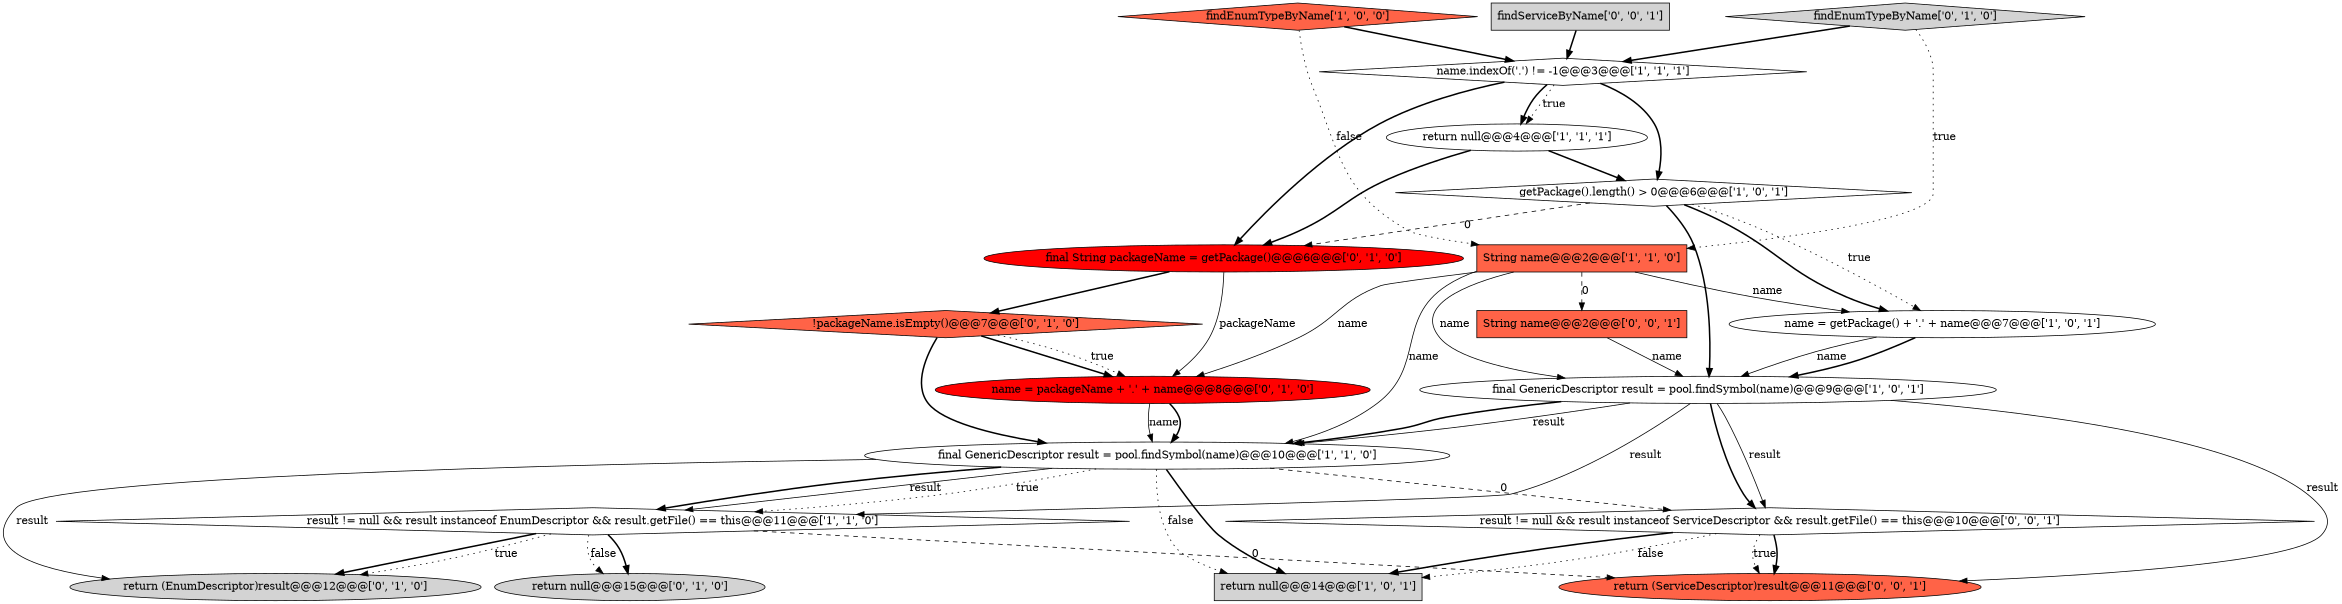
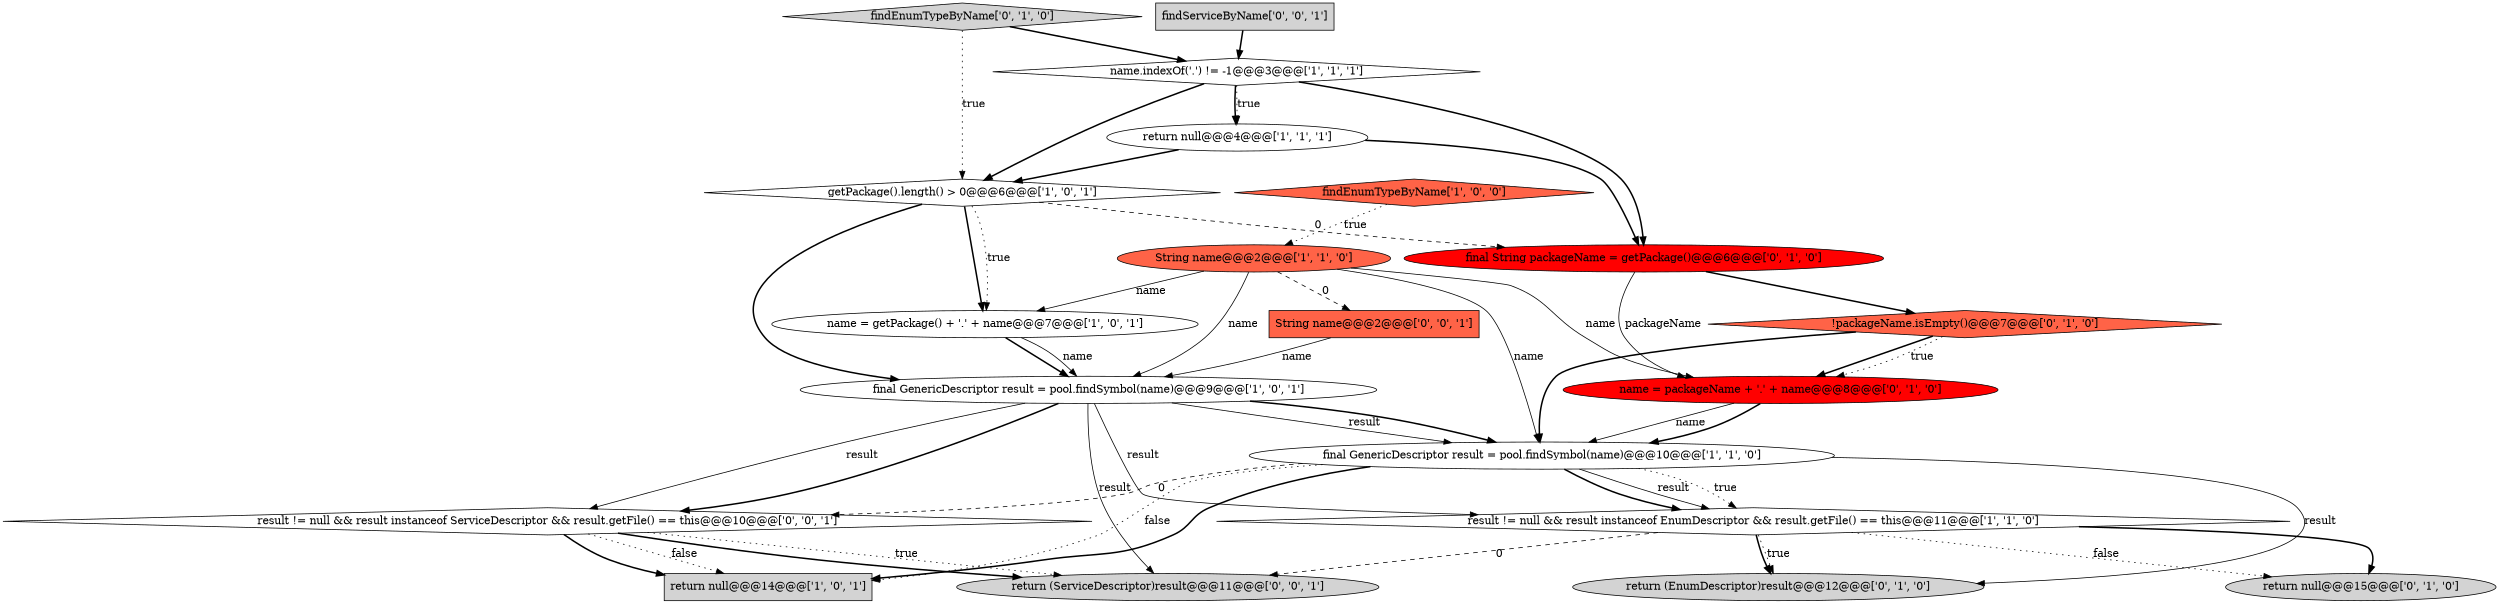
(1425, 43) -> none
(1349, 138) -> (1356, 226)
(1900, 214) -> (962, 101)
(1582, 258) -> (1254, 258)
(1770, 587) -> (1168, 587)
